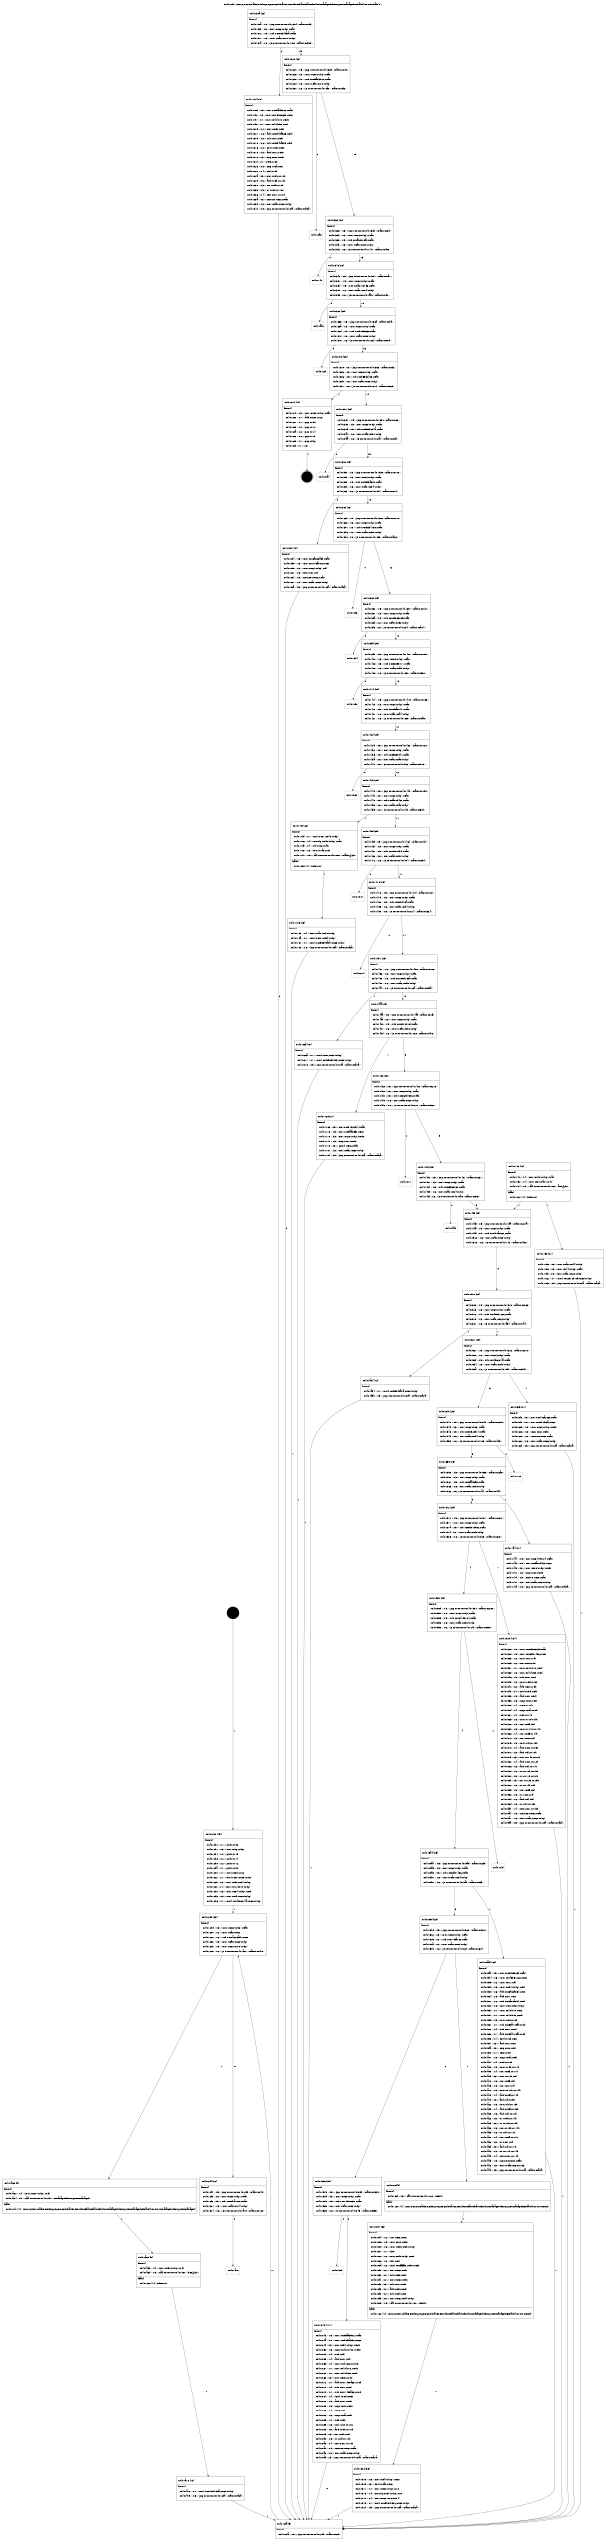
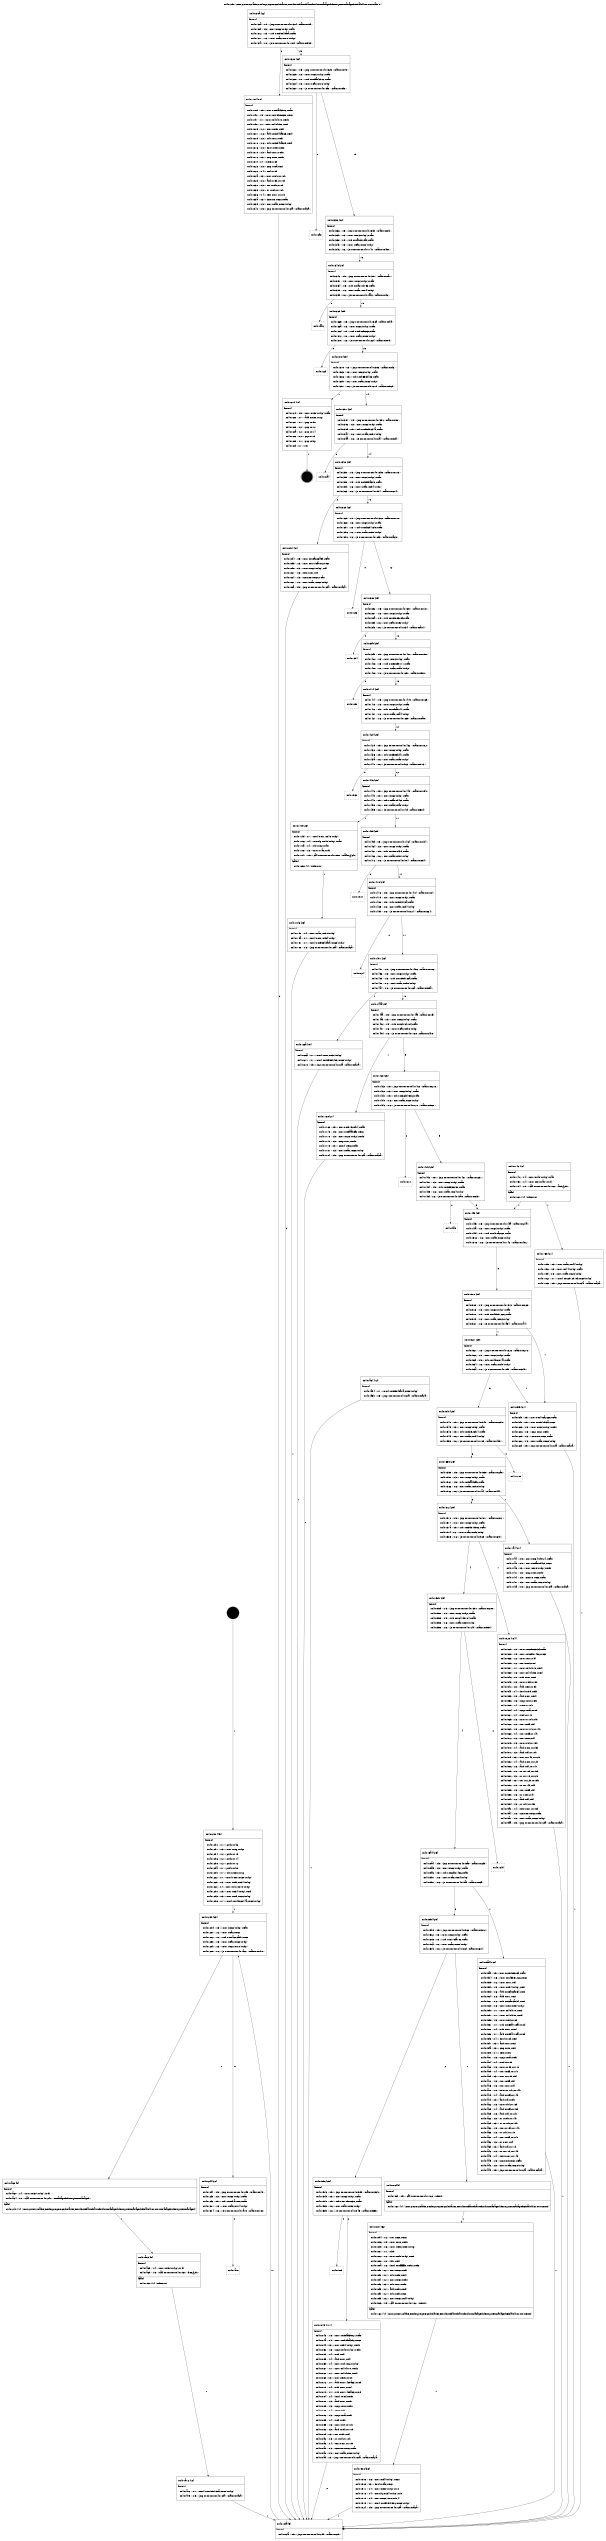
(317, 281) -> none
(370, 454) -> (370, 454)
(441, 1352) -> (542, 1363)
